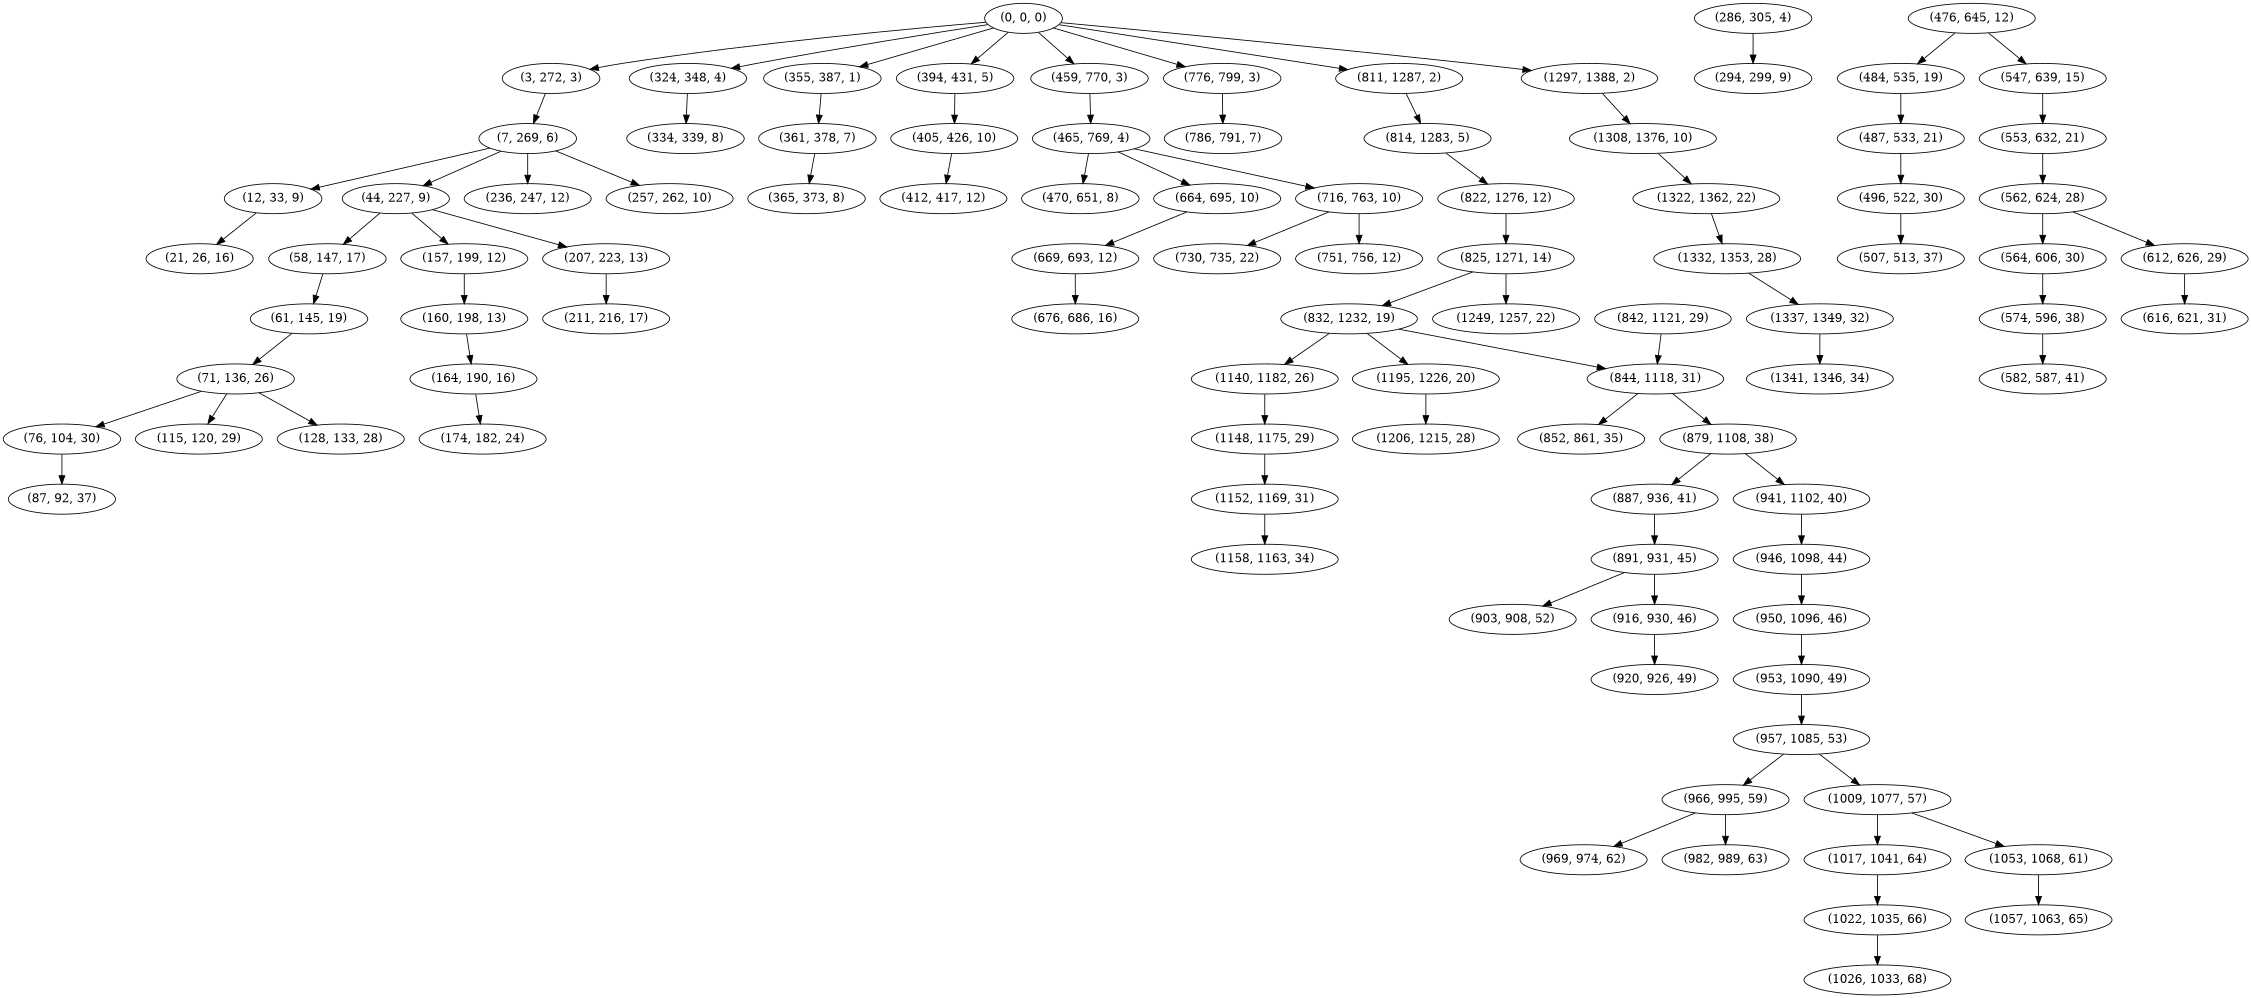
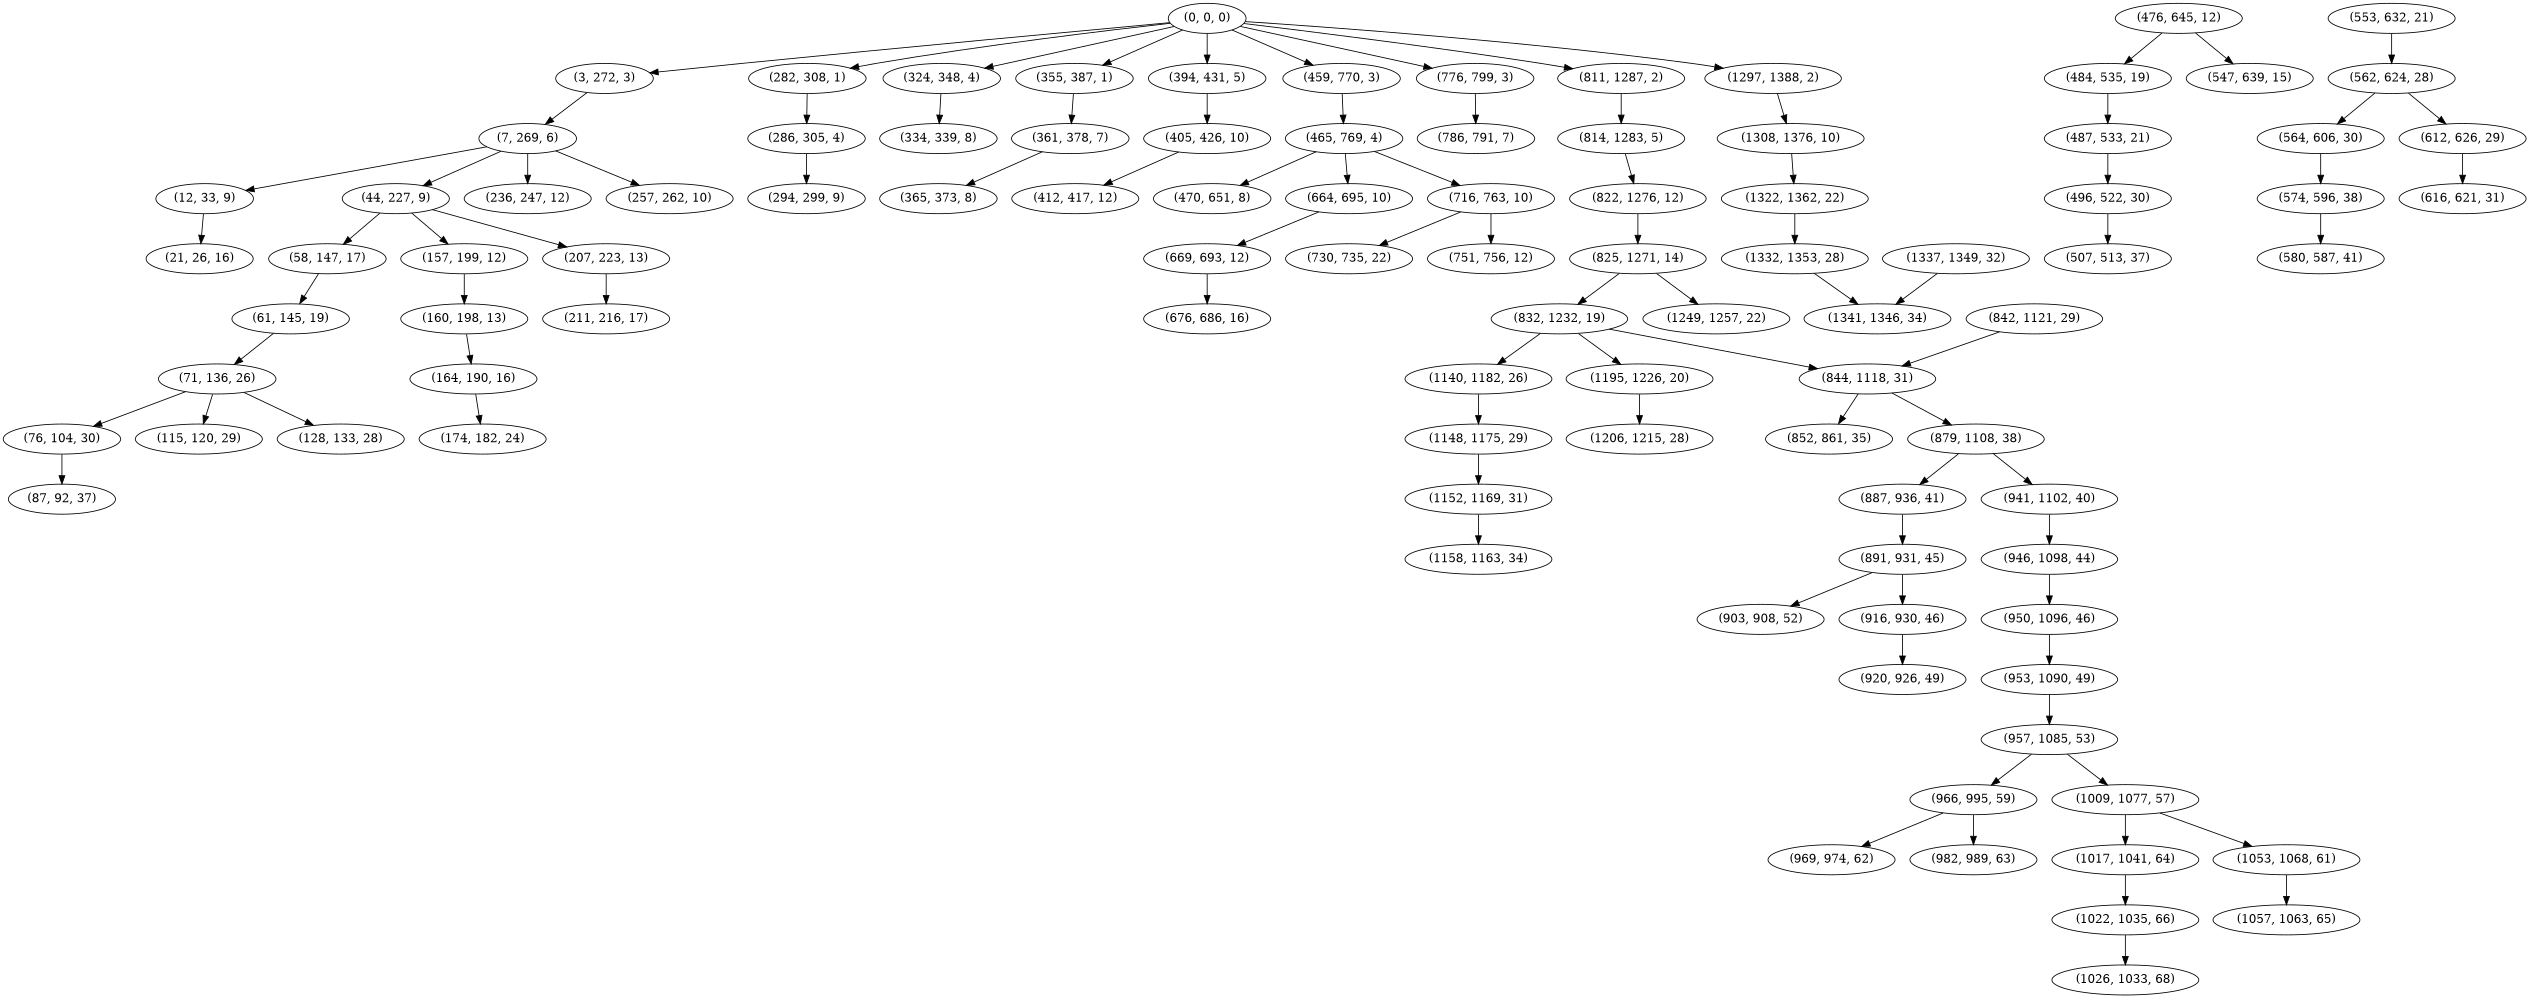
none -> (807, 78)
(2043, 104) -> none
(1770, 286) -> (1832, 286)
(2043, 379) -> (2321, 259)
